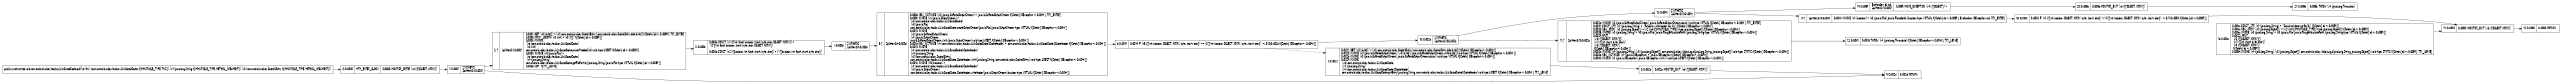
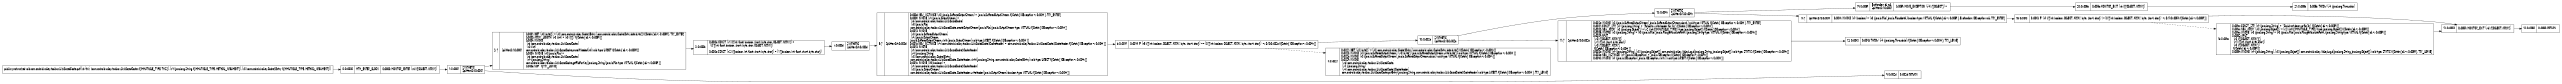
none -> (2183, 26)
(2241, 36) -> (2241, 36)
(1675, 70) -> none
